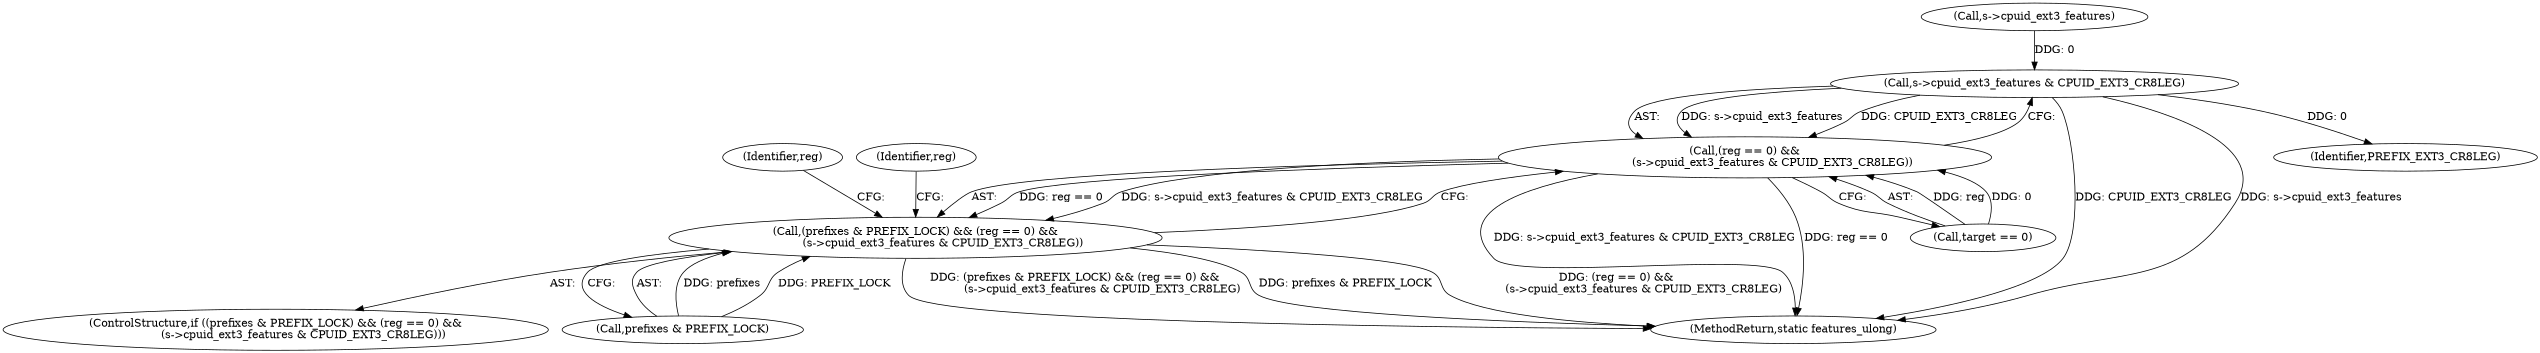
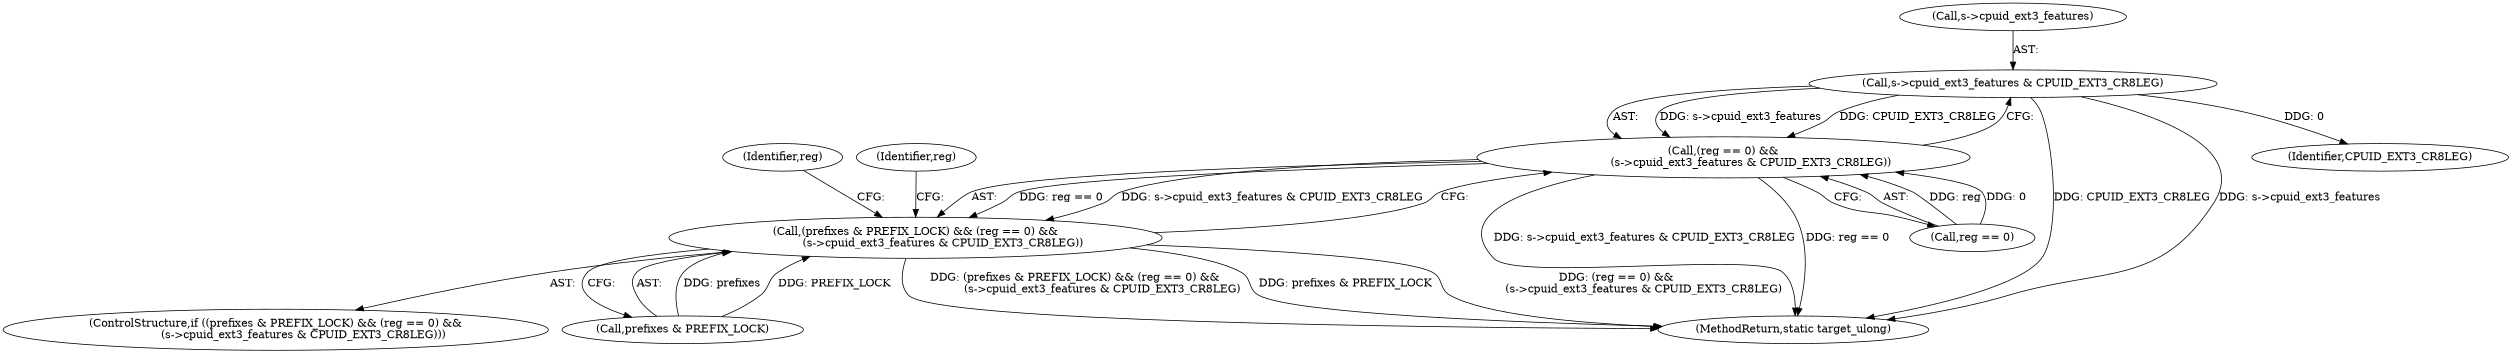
(2055, 50) -> (2028, 50)
(2406, 157) -> (2380, 157)
(1983, 238) -> (1972, 238)
(1793, 330) -> (1793, 330)
